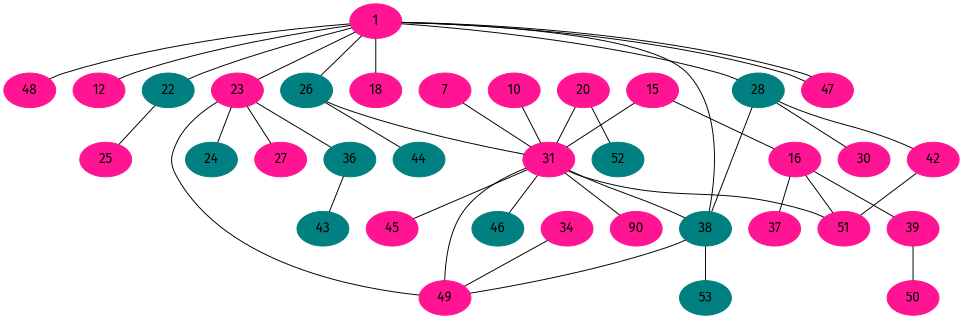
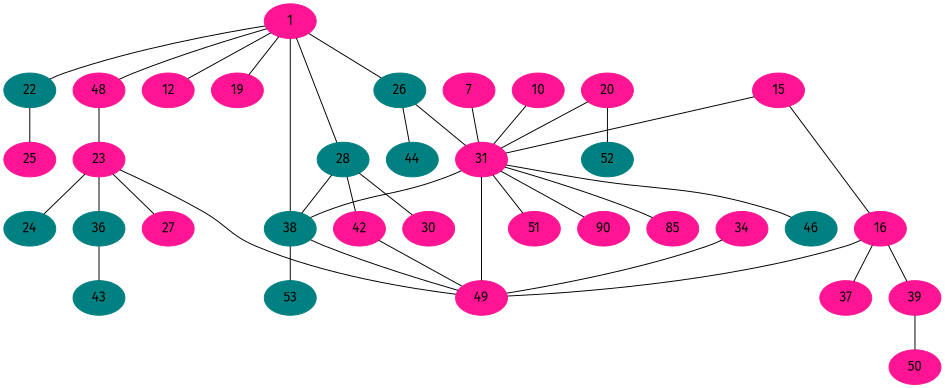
(307, 56) -> (99, 125)
(376, 90) -> (237, 90)
(828, 90) -> none
(819, 194) -> (686, 279)
(889, 194) -> (420, 263)
(392, 229) -> (673, 229)
